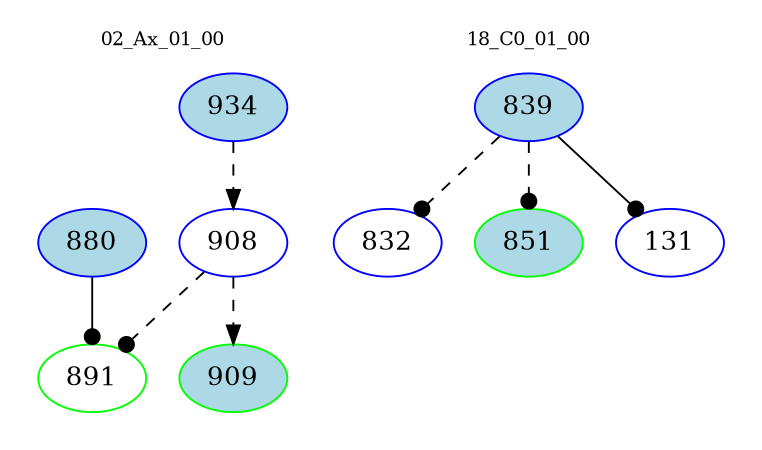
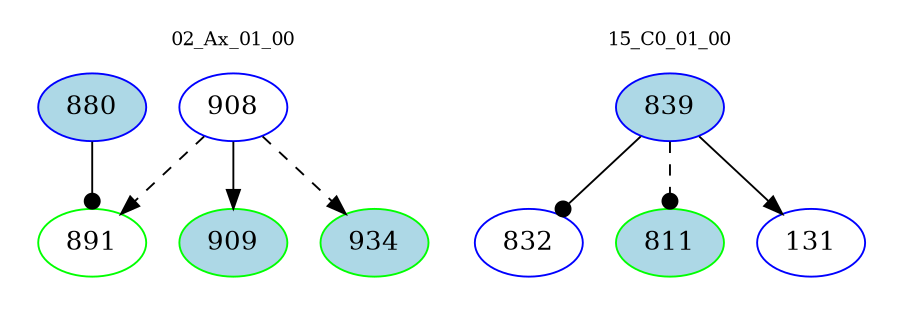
(529, 40) -> (670, 40)
(233, 107) -> (375, 243)
(233, 166) -> (297, 169)
(464, 170) -> (605, 170)
(594, 170) -> (734, 169)
(529, 243) -> (670, 243)
(233, 301) -> (233, 166)
(168, 305) -> (170, 169)
